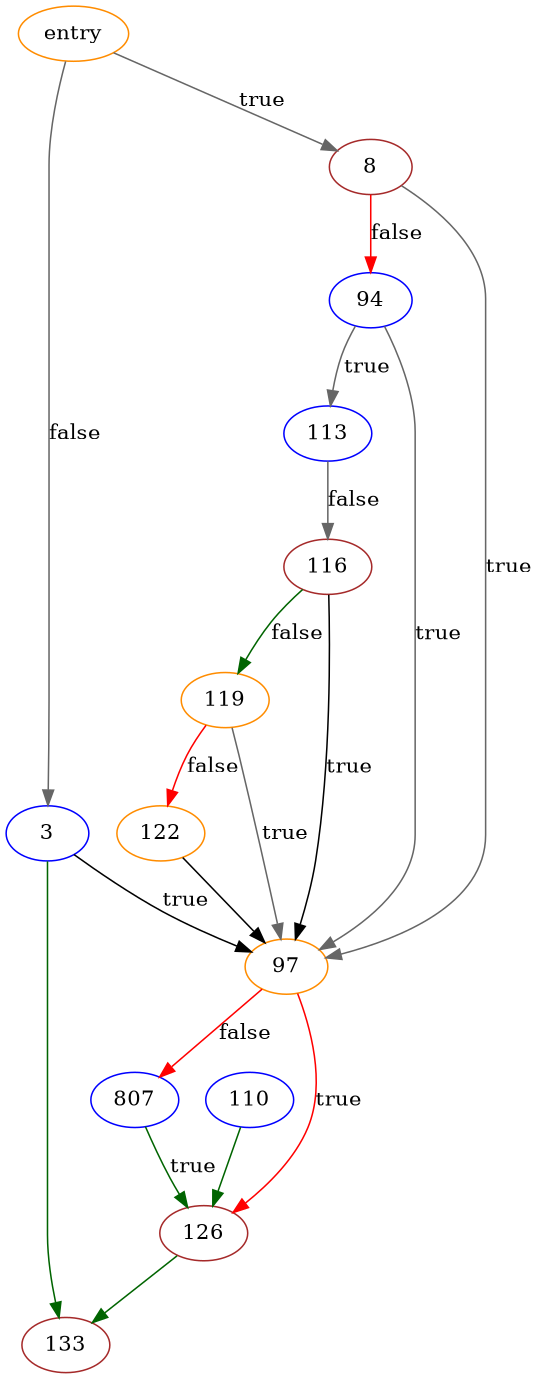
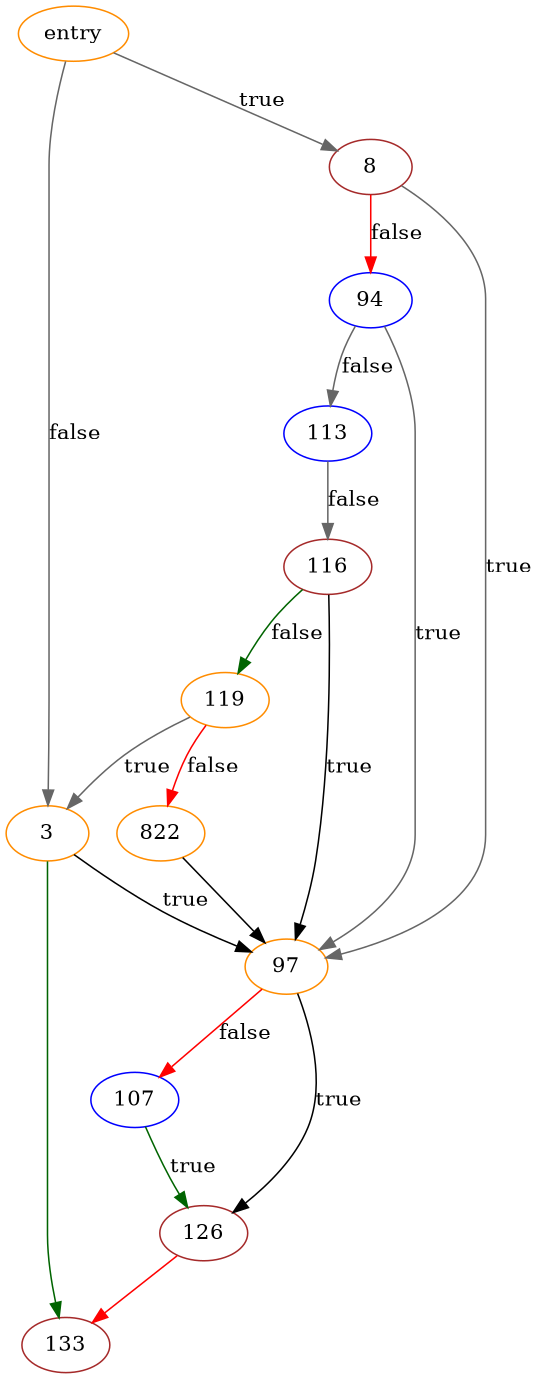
(368, 367) -> (368, 367)
(255, 826) -> (130, 751)
(47, 833) -> (47, 833)
(161, 833) -> (161, 833)
(135, 1100) -> (135, 1100)
(250, 1100) -> none
(313, 1109) -> (313, 1109)
(141, 1284) -> (141, 1284)
